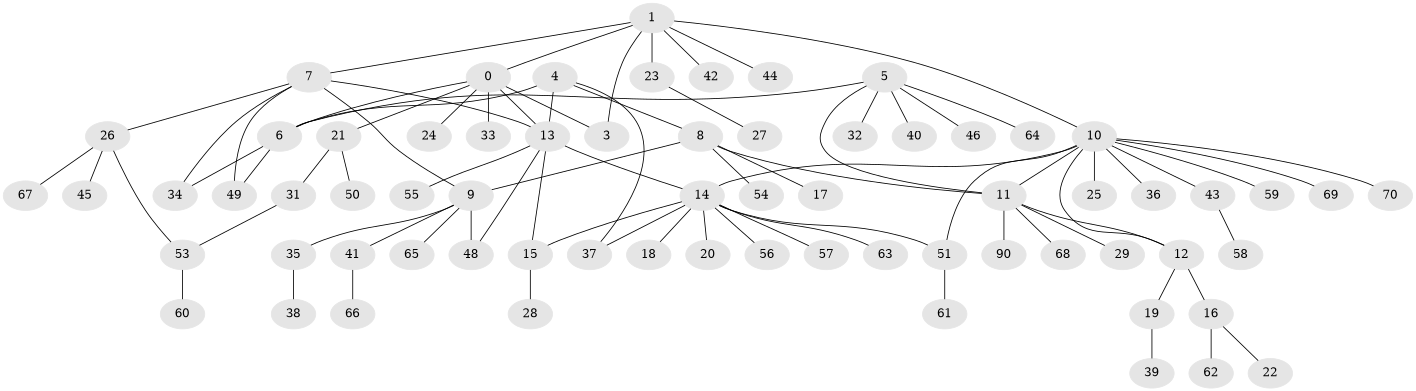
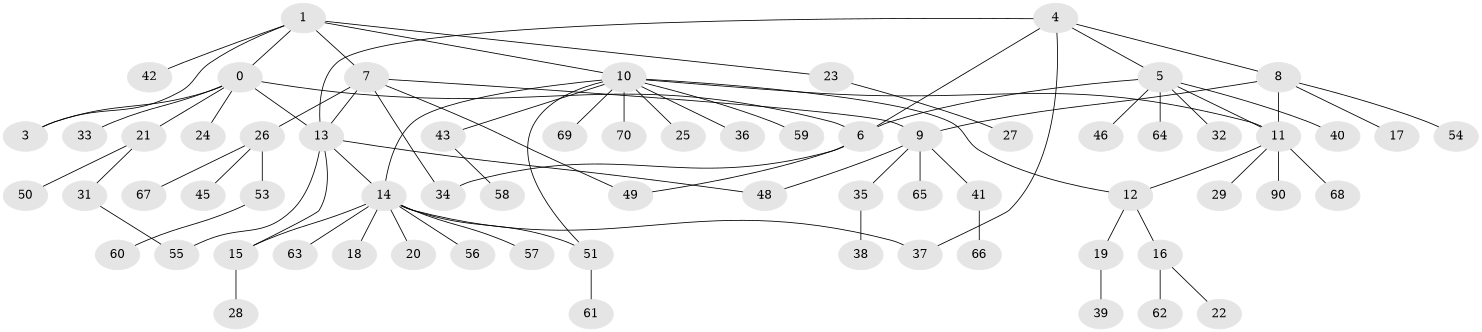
none -> (1108, 48)
(770, 77) -> none
(238, 225) -> (131, 225)
